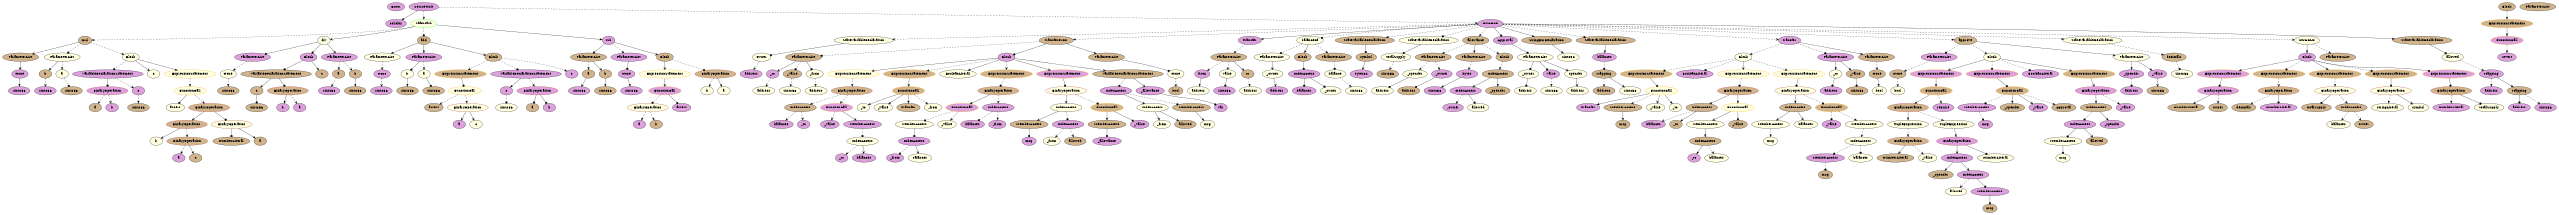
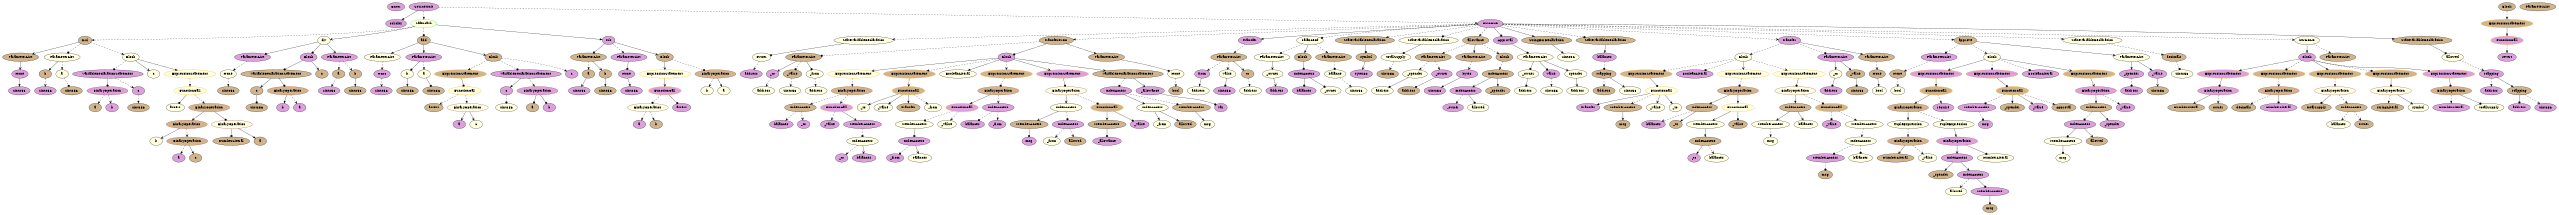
(2387, 108) -> (2387, 108)
